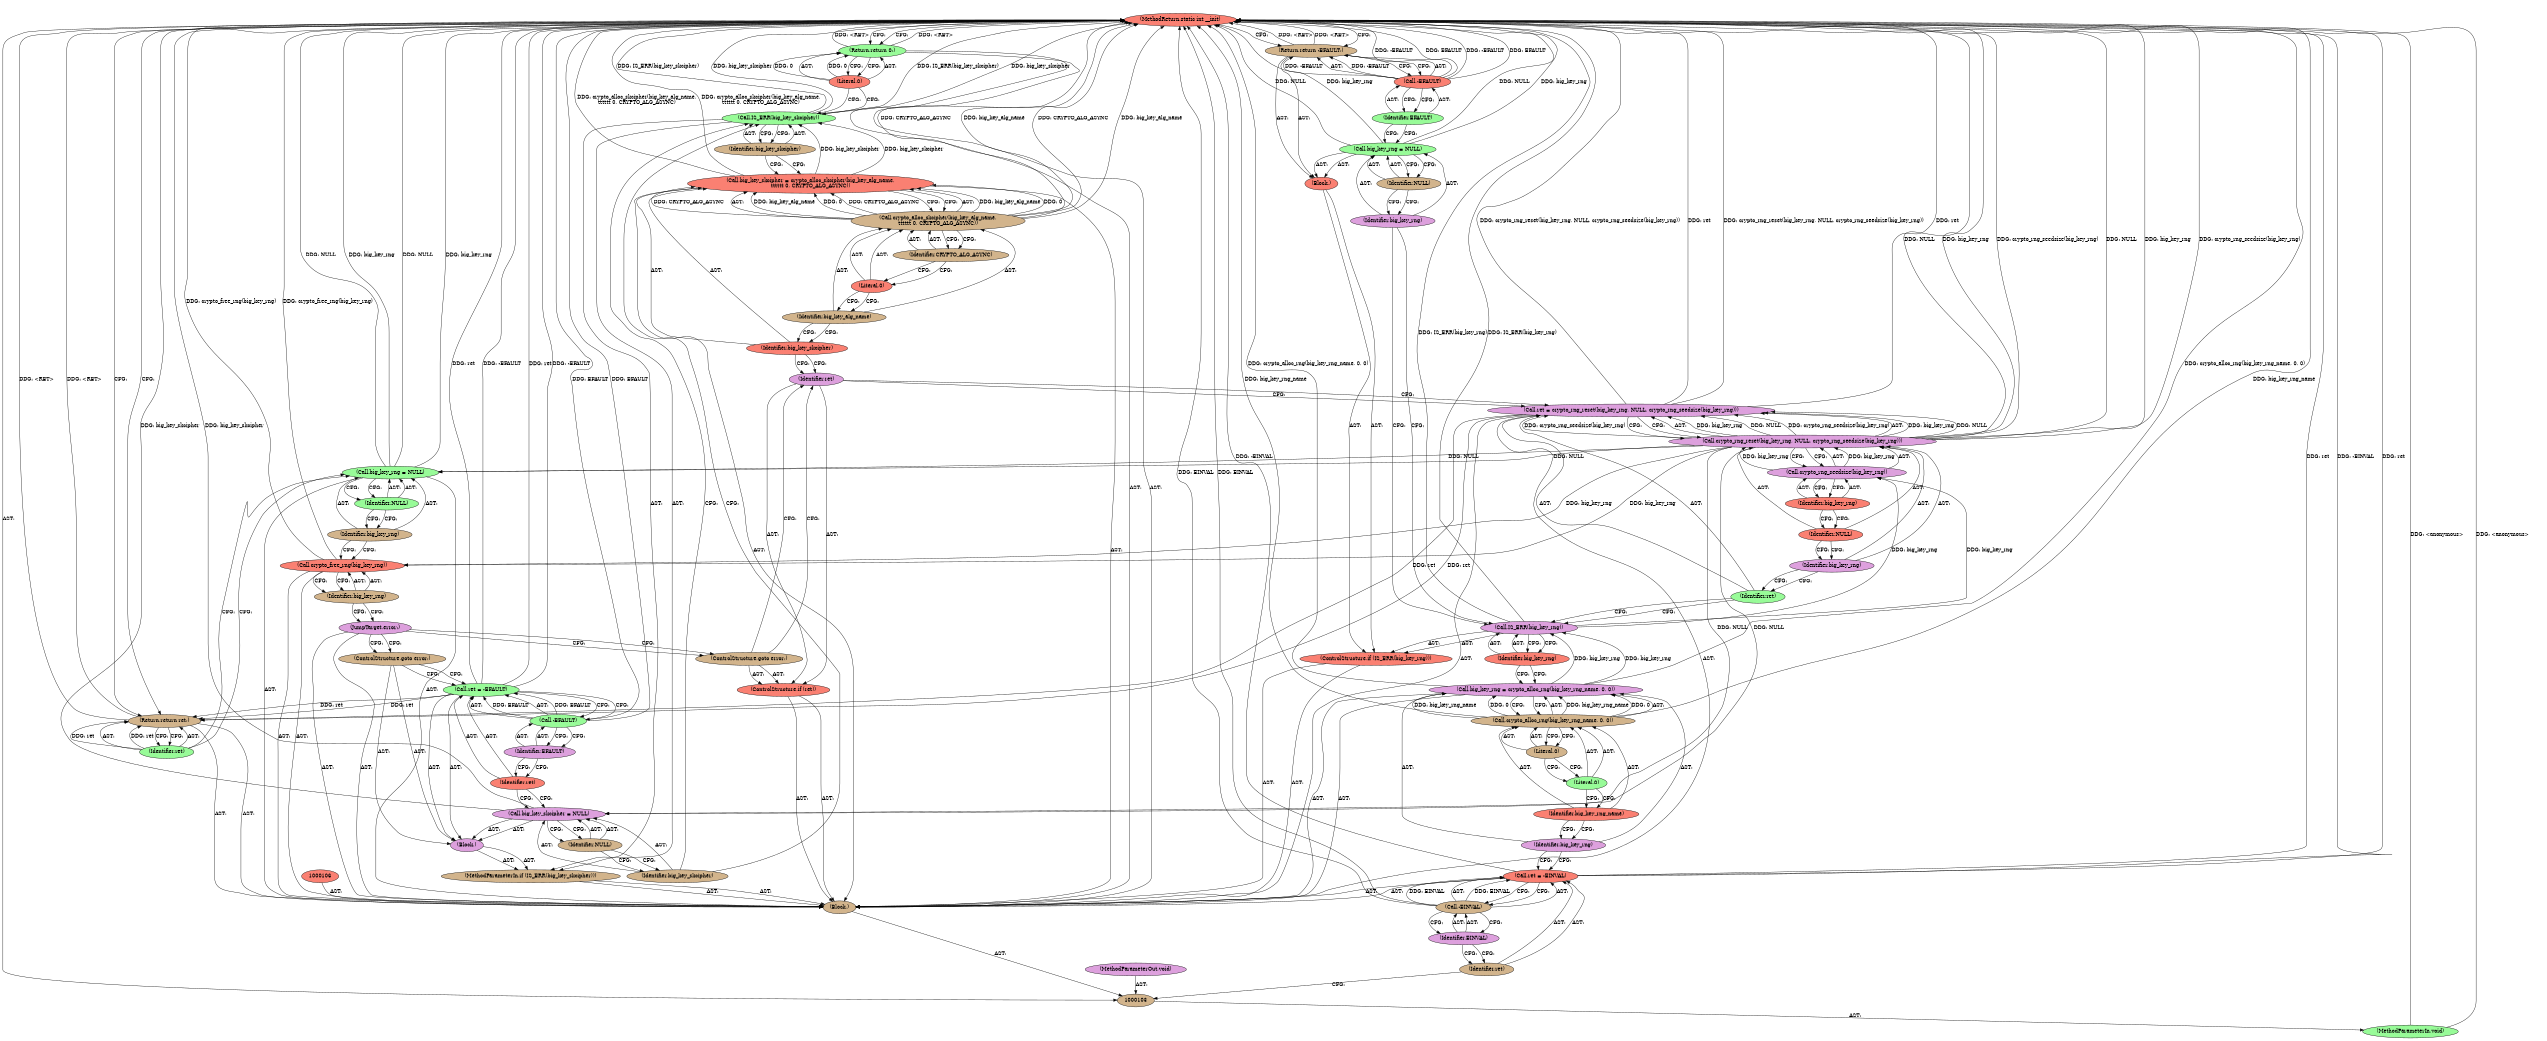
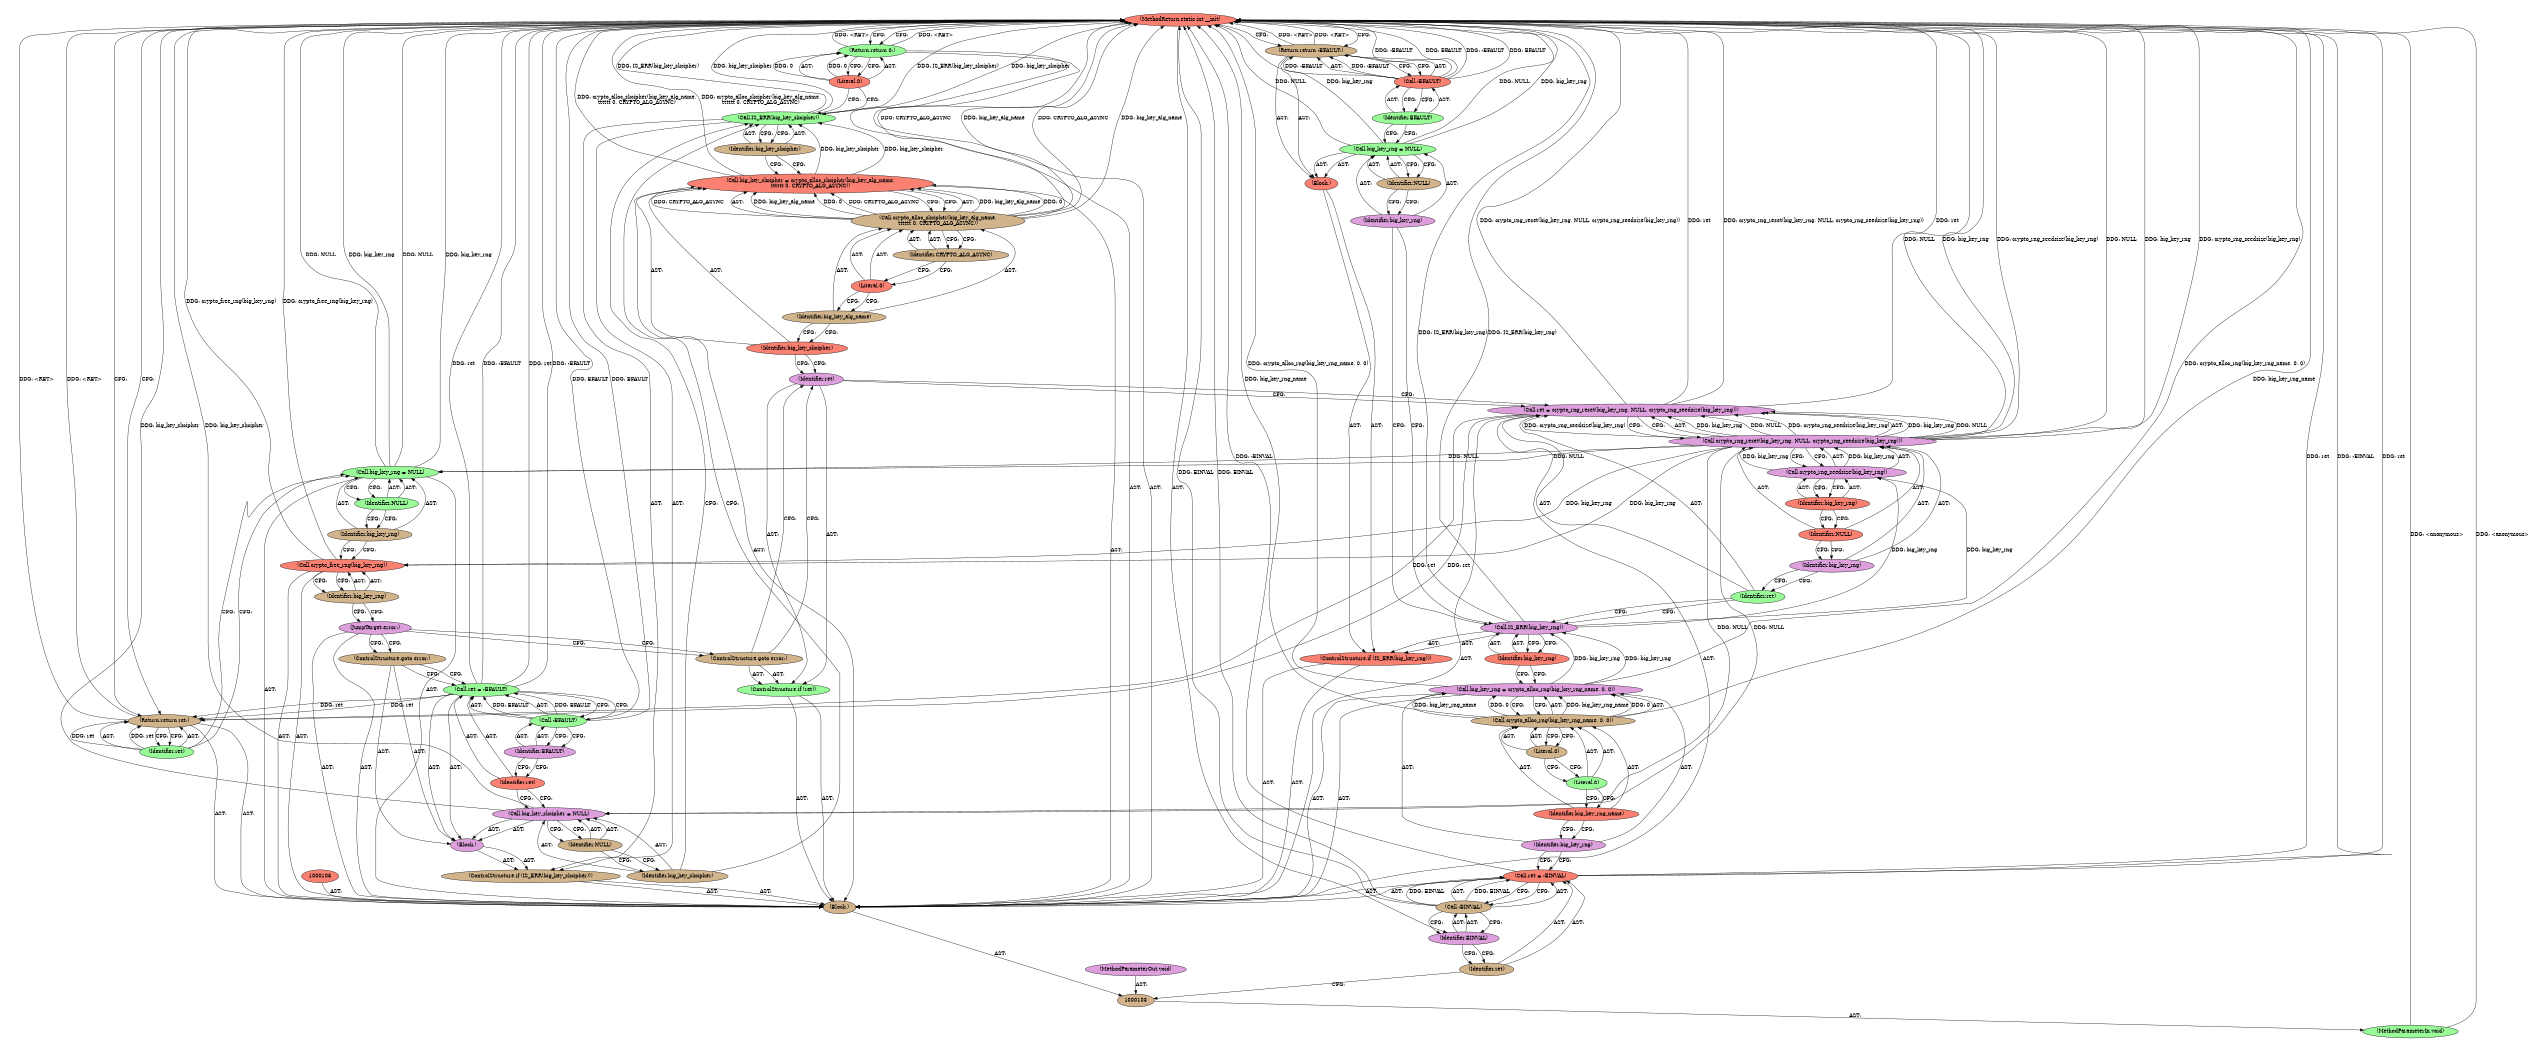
(3, 501) -> (1171, 525)
(783, 690) -> (783, 690)
(531, 876) -> (531, 876)
